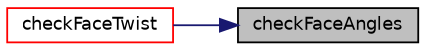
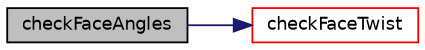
(197, 25) -> (211, 25)
